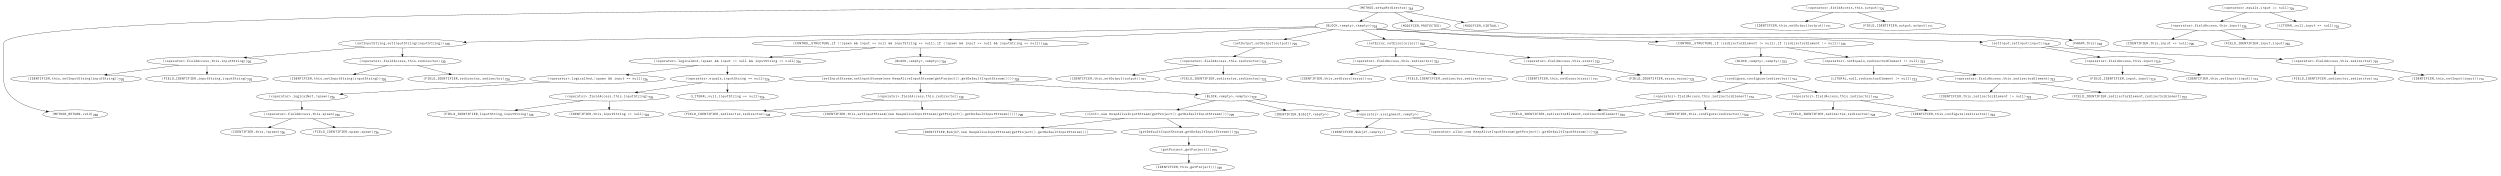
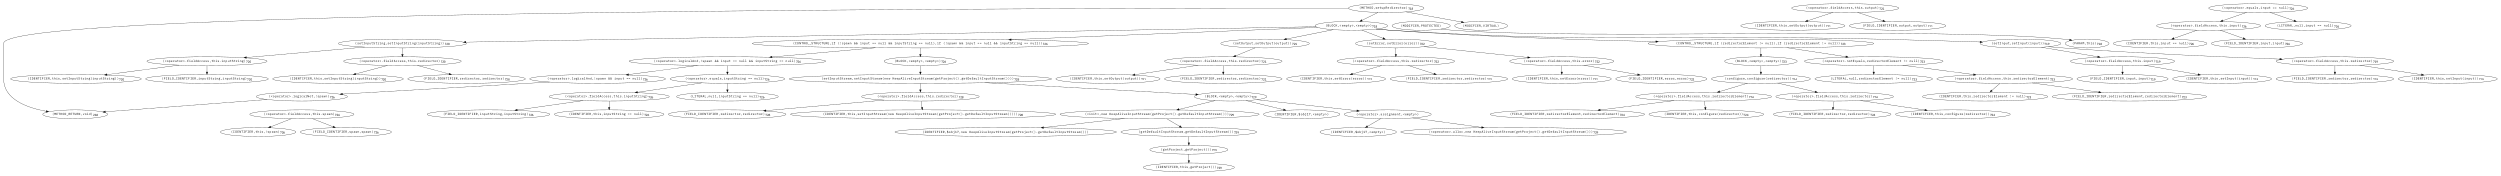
(1403, 16) -> none
(302, 104) -> (186, 106)
